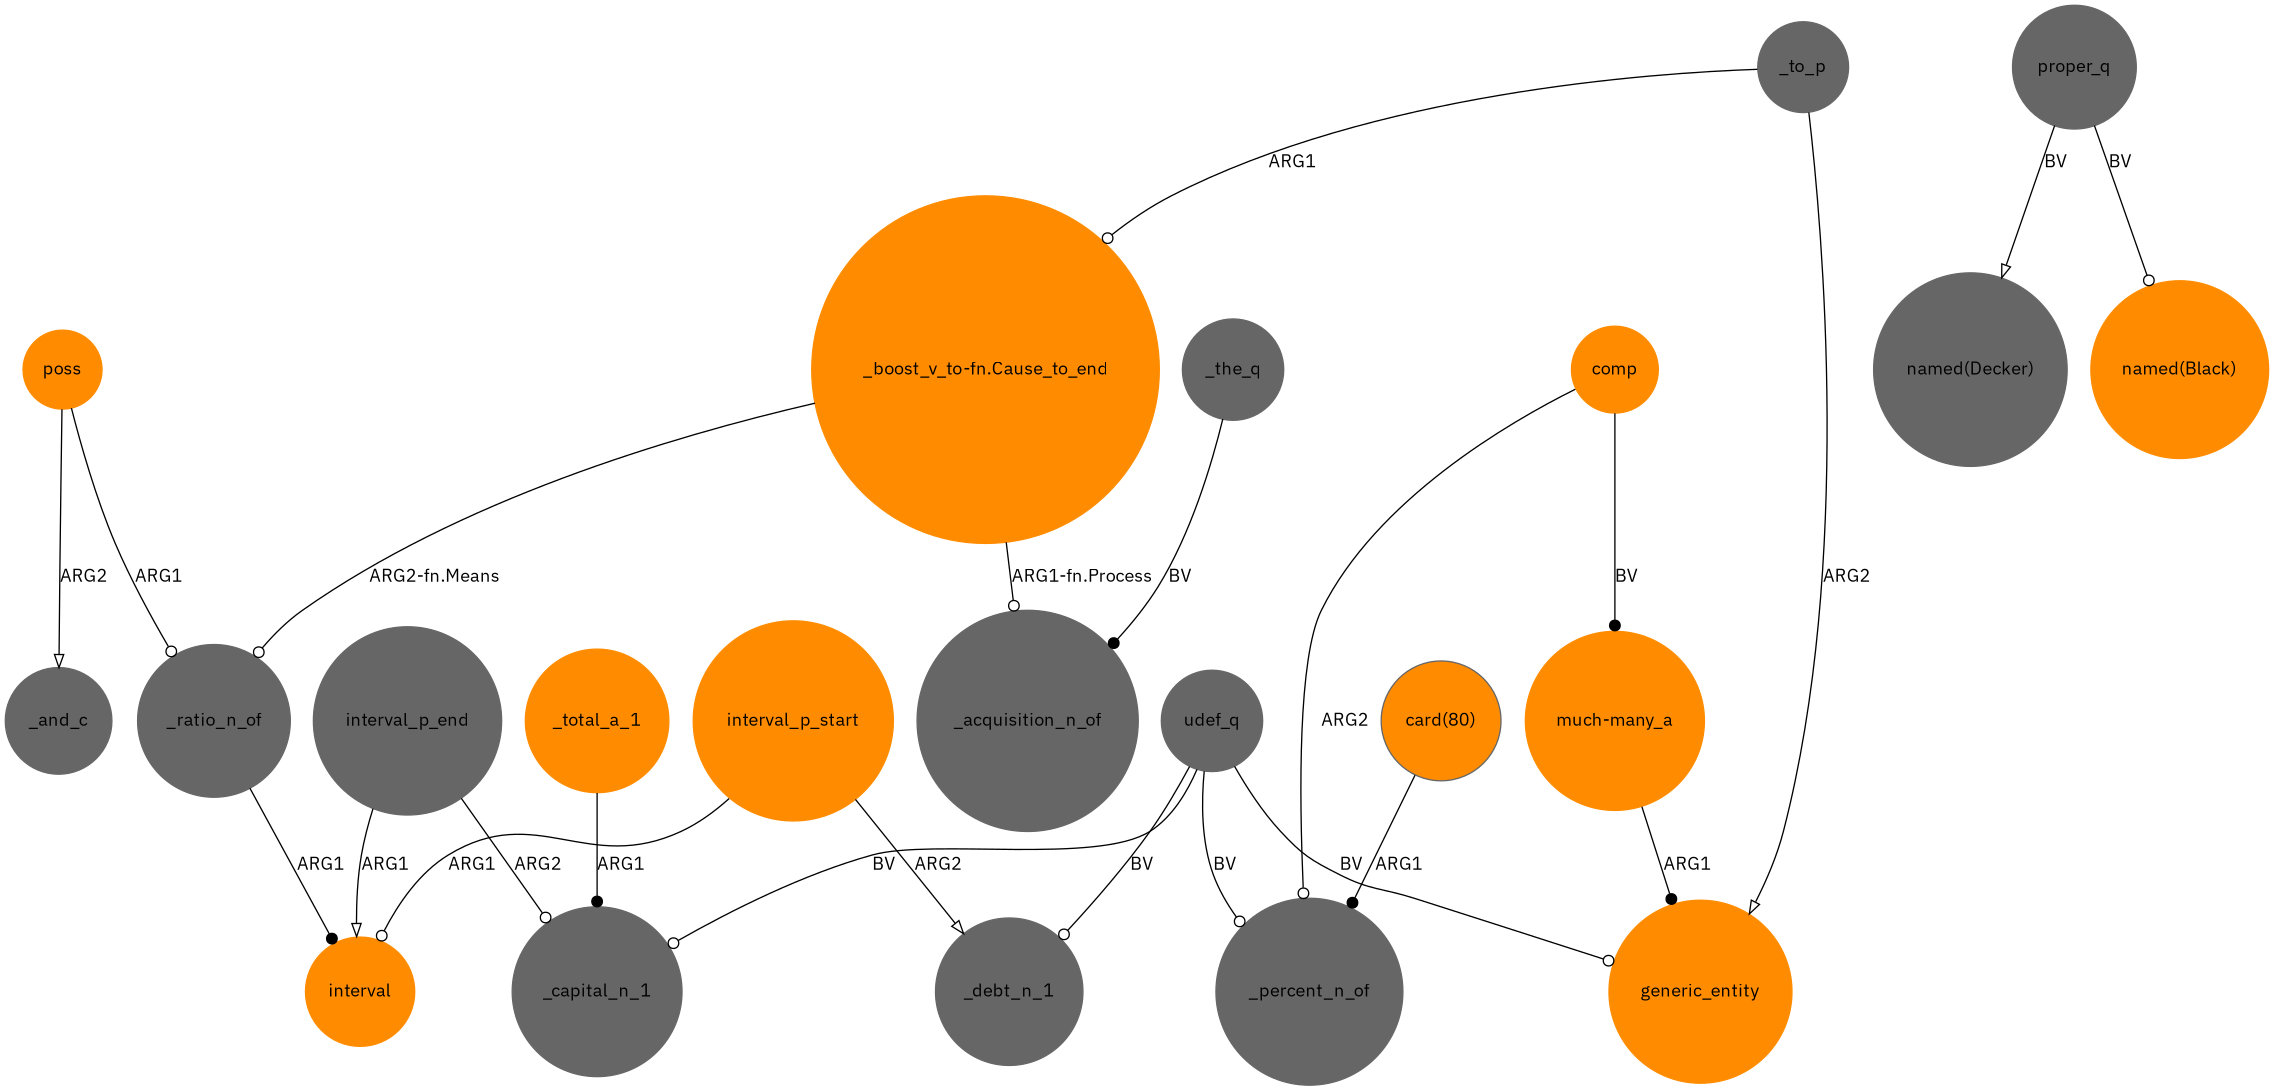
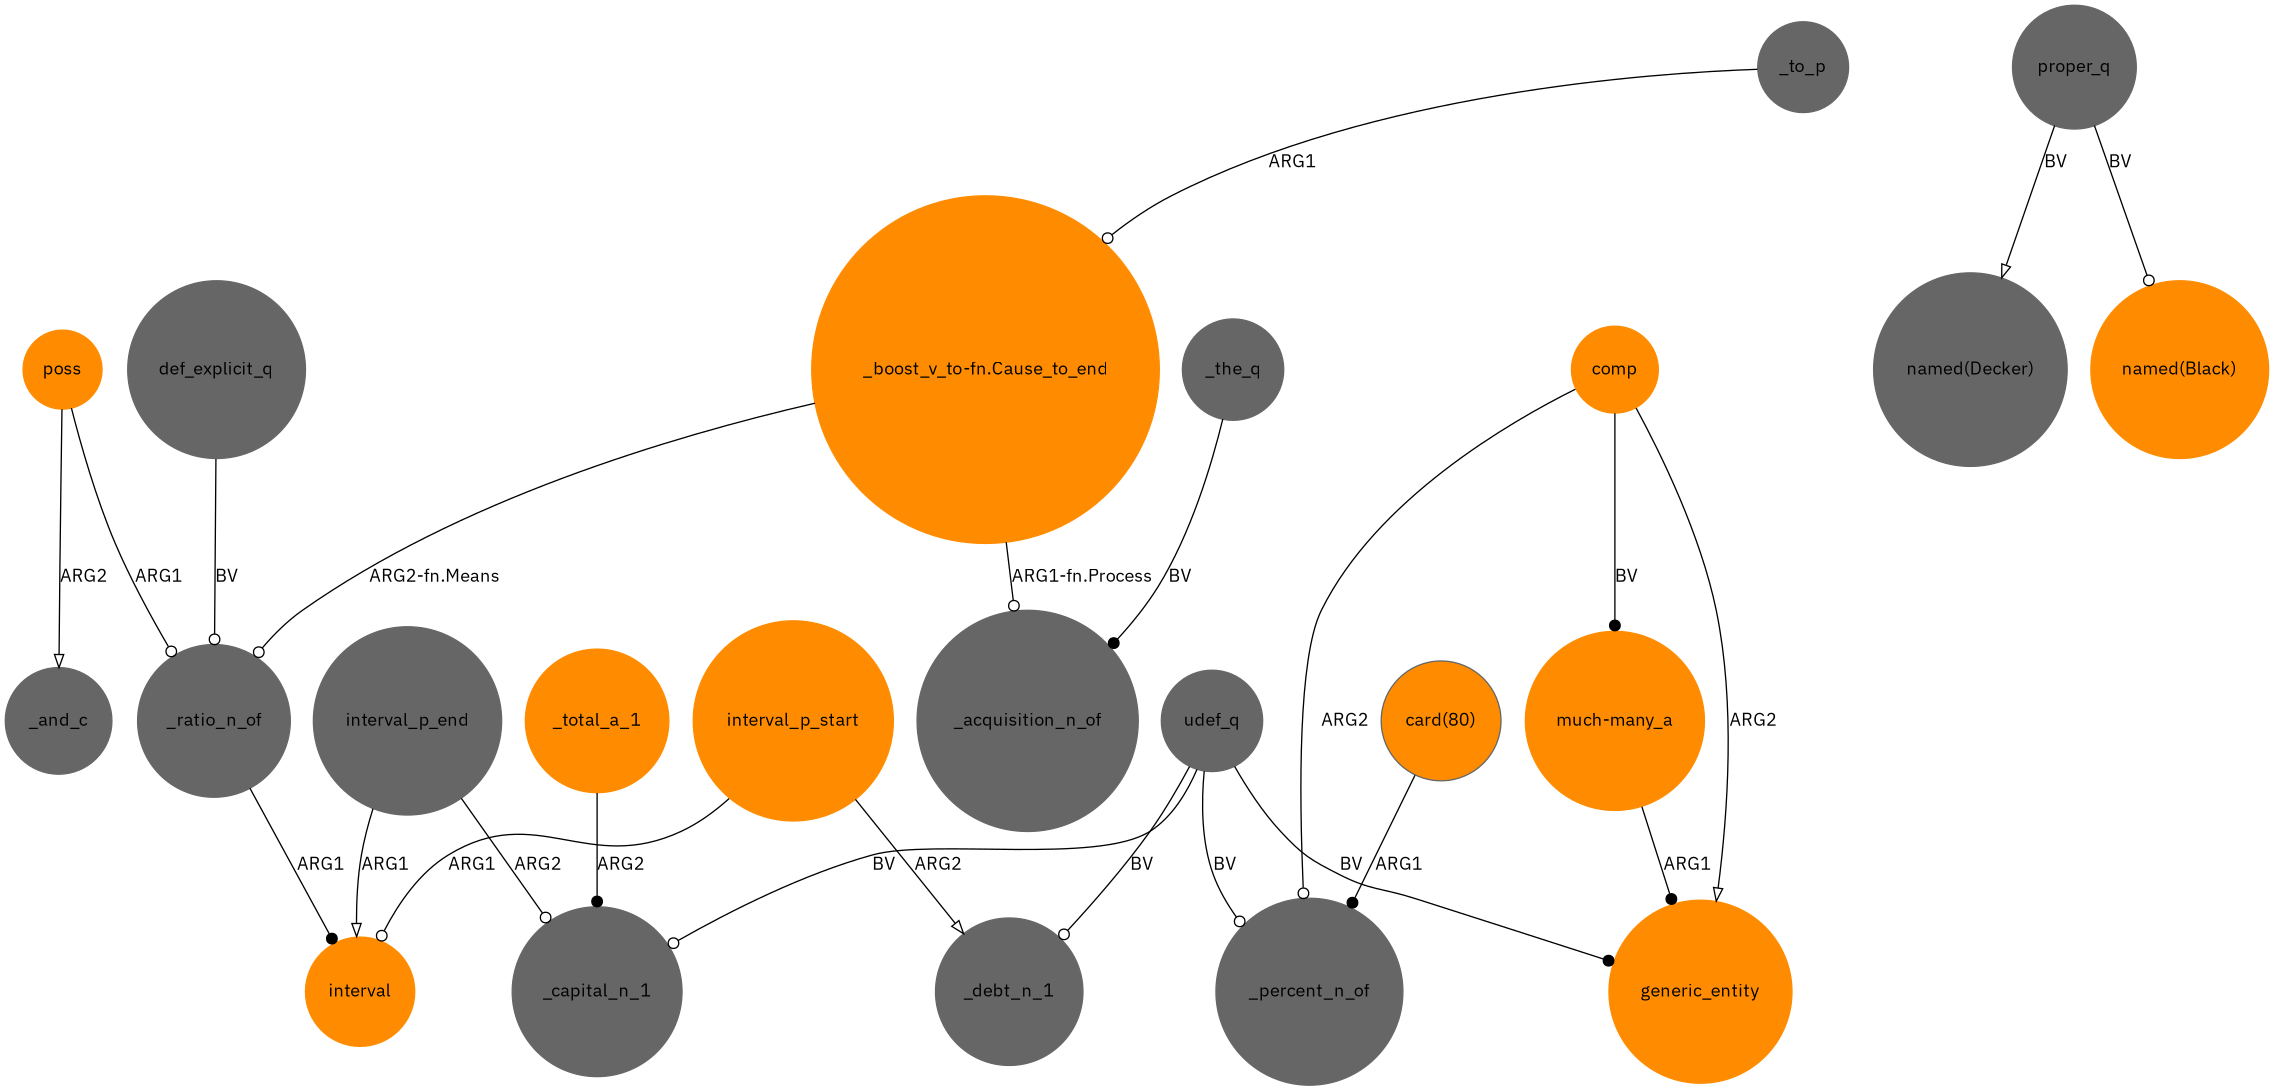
none -> (217, 370)
(1825, 511) -> (1721, 640)
(621, 865) -> (621, 865)
(1398, 894) -> (1398, 894)
